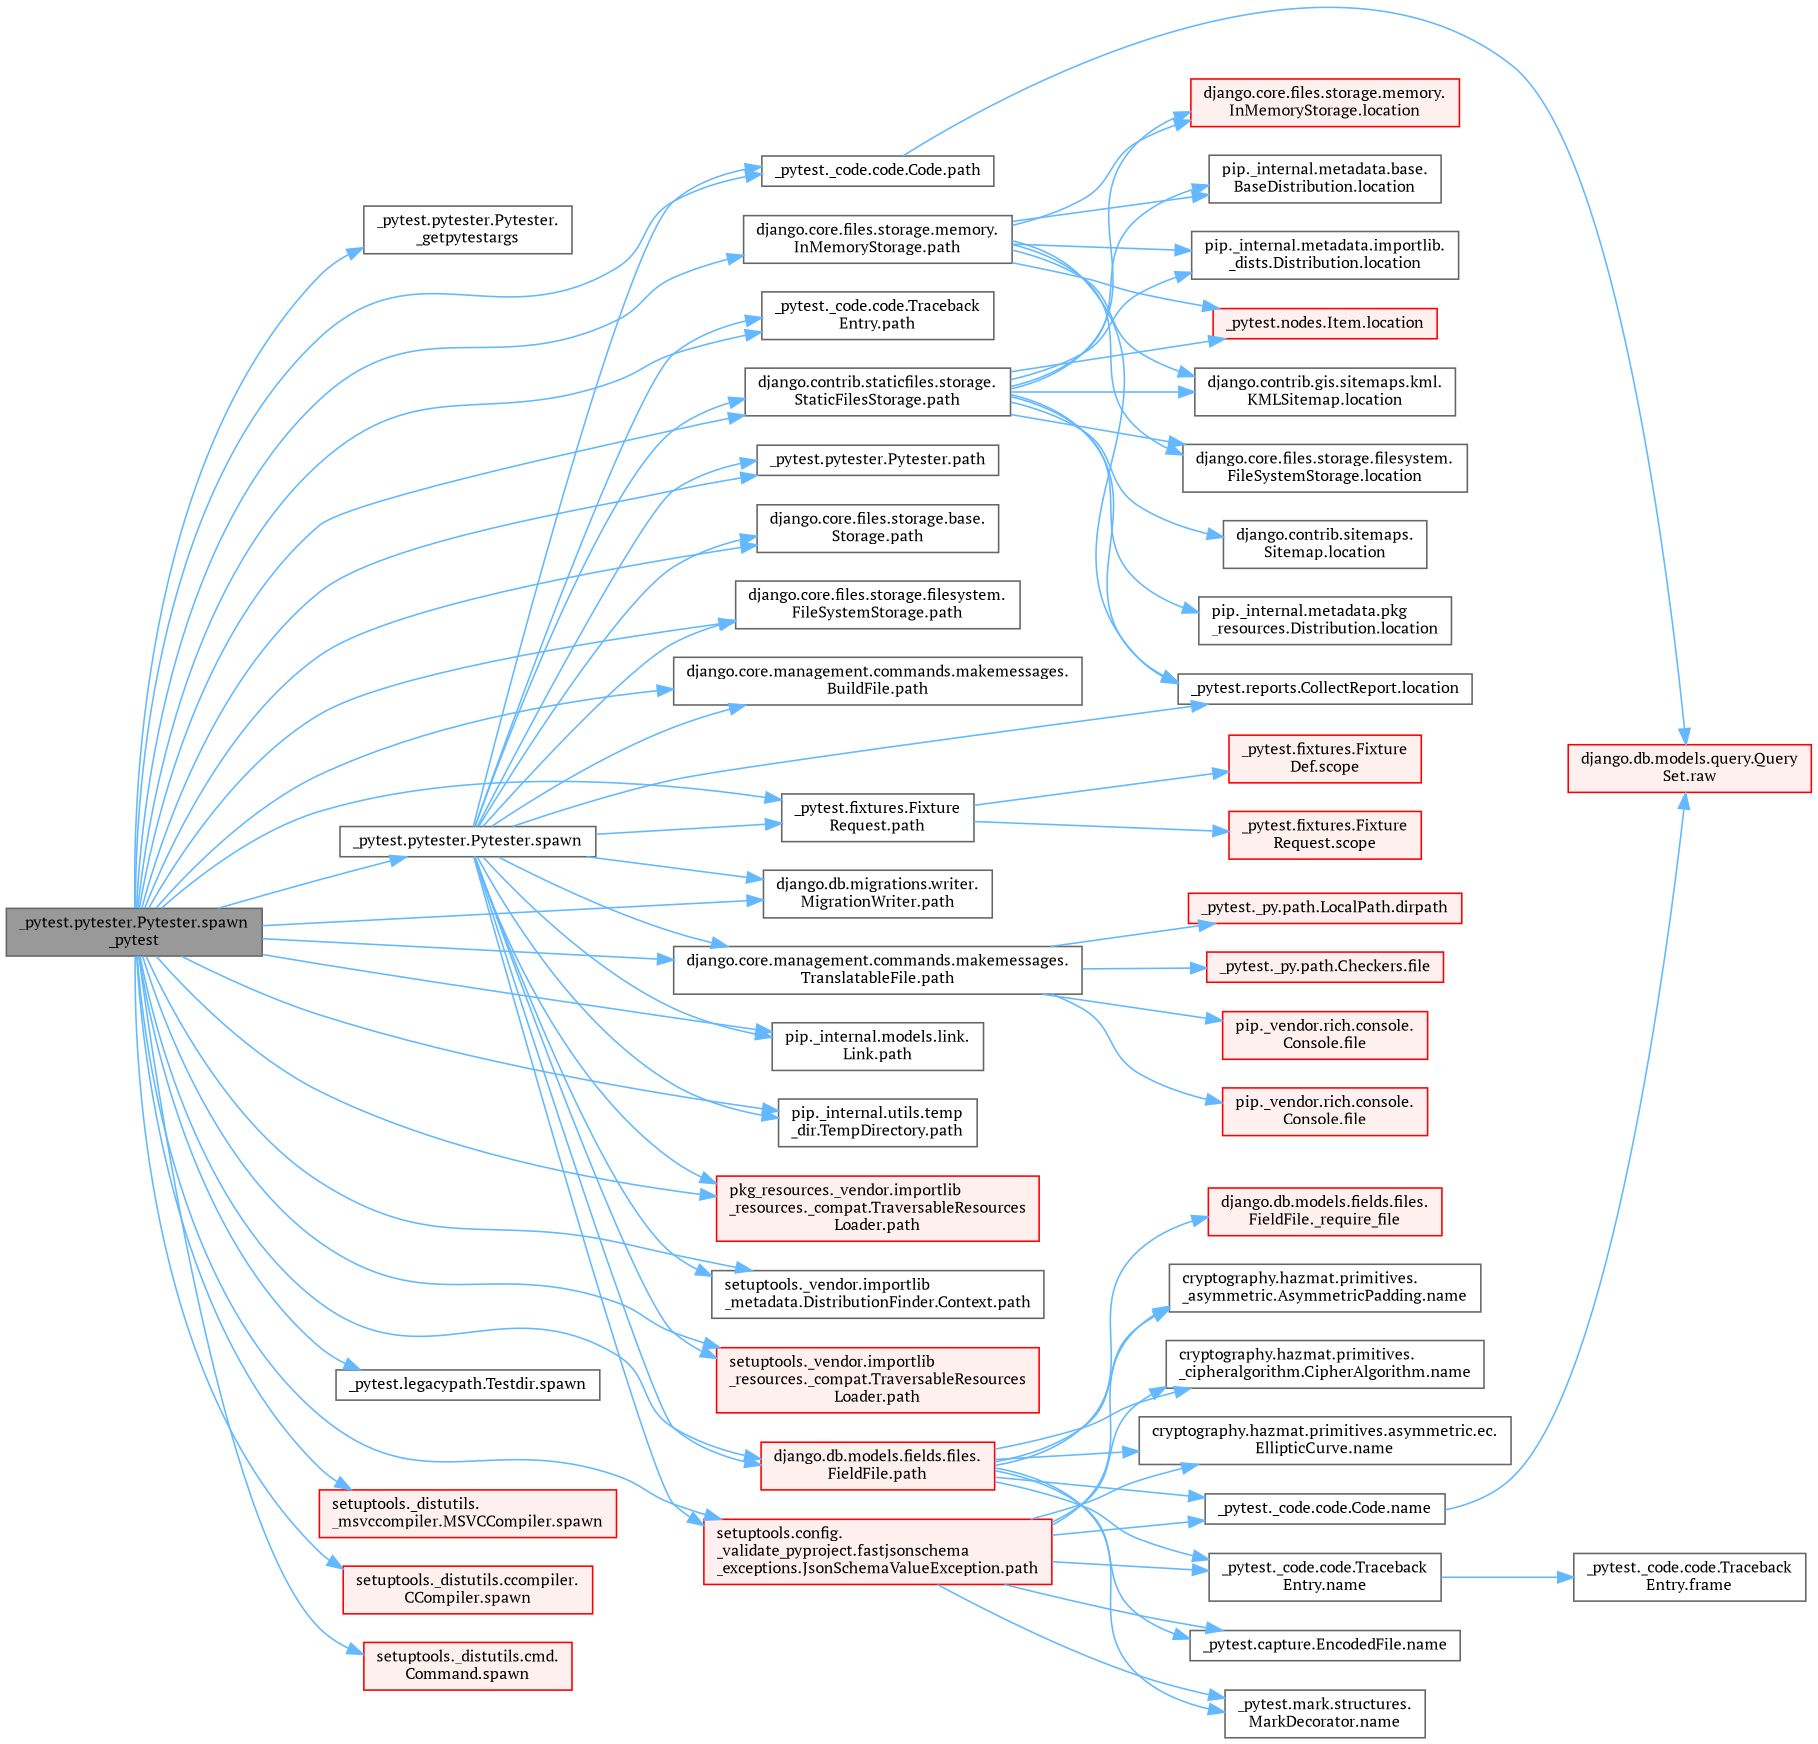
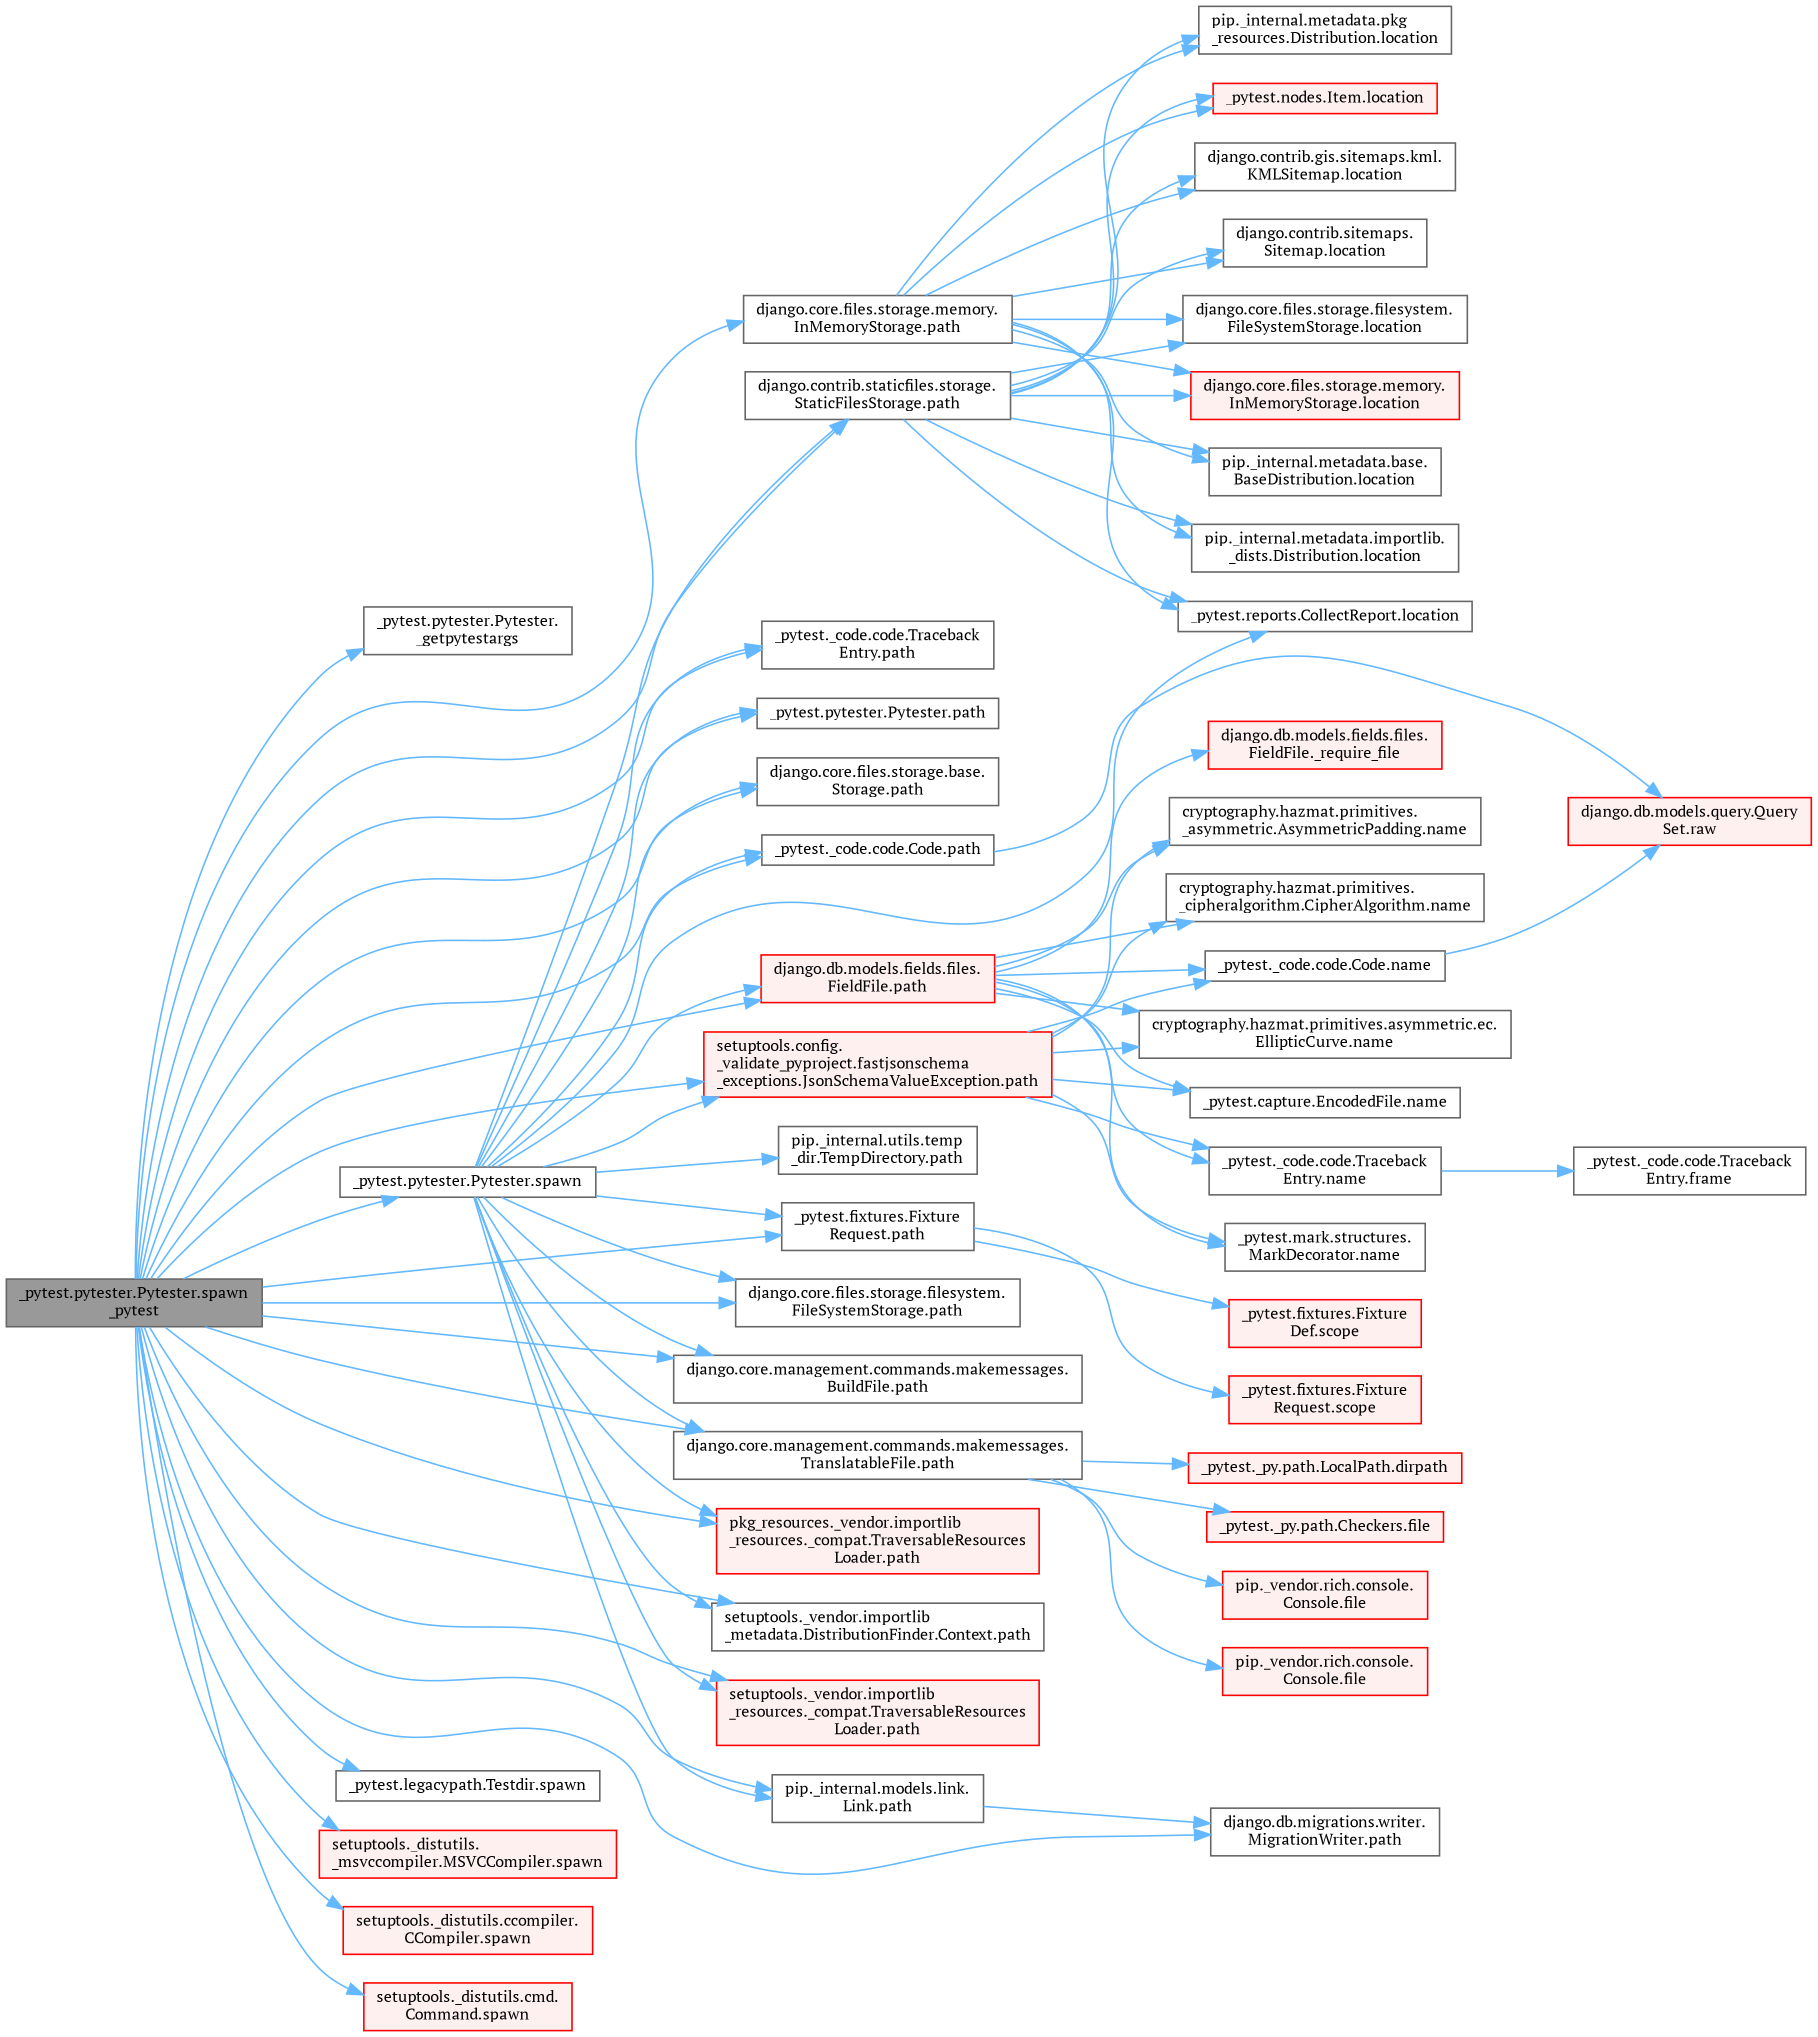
none -> (1024, 153)
none -> (1100, 282)
(667, 867) -> (1089, 1814)
(466, 1054) -> none
